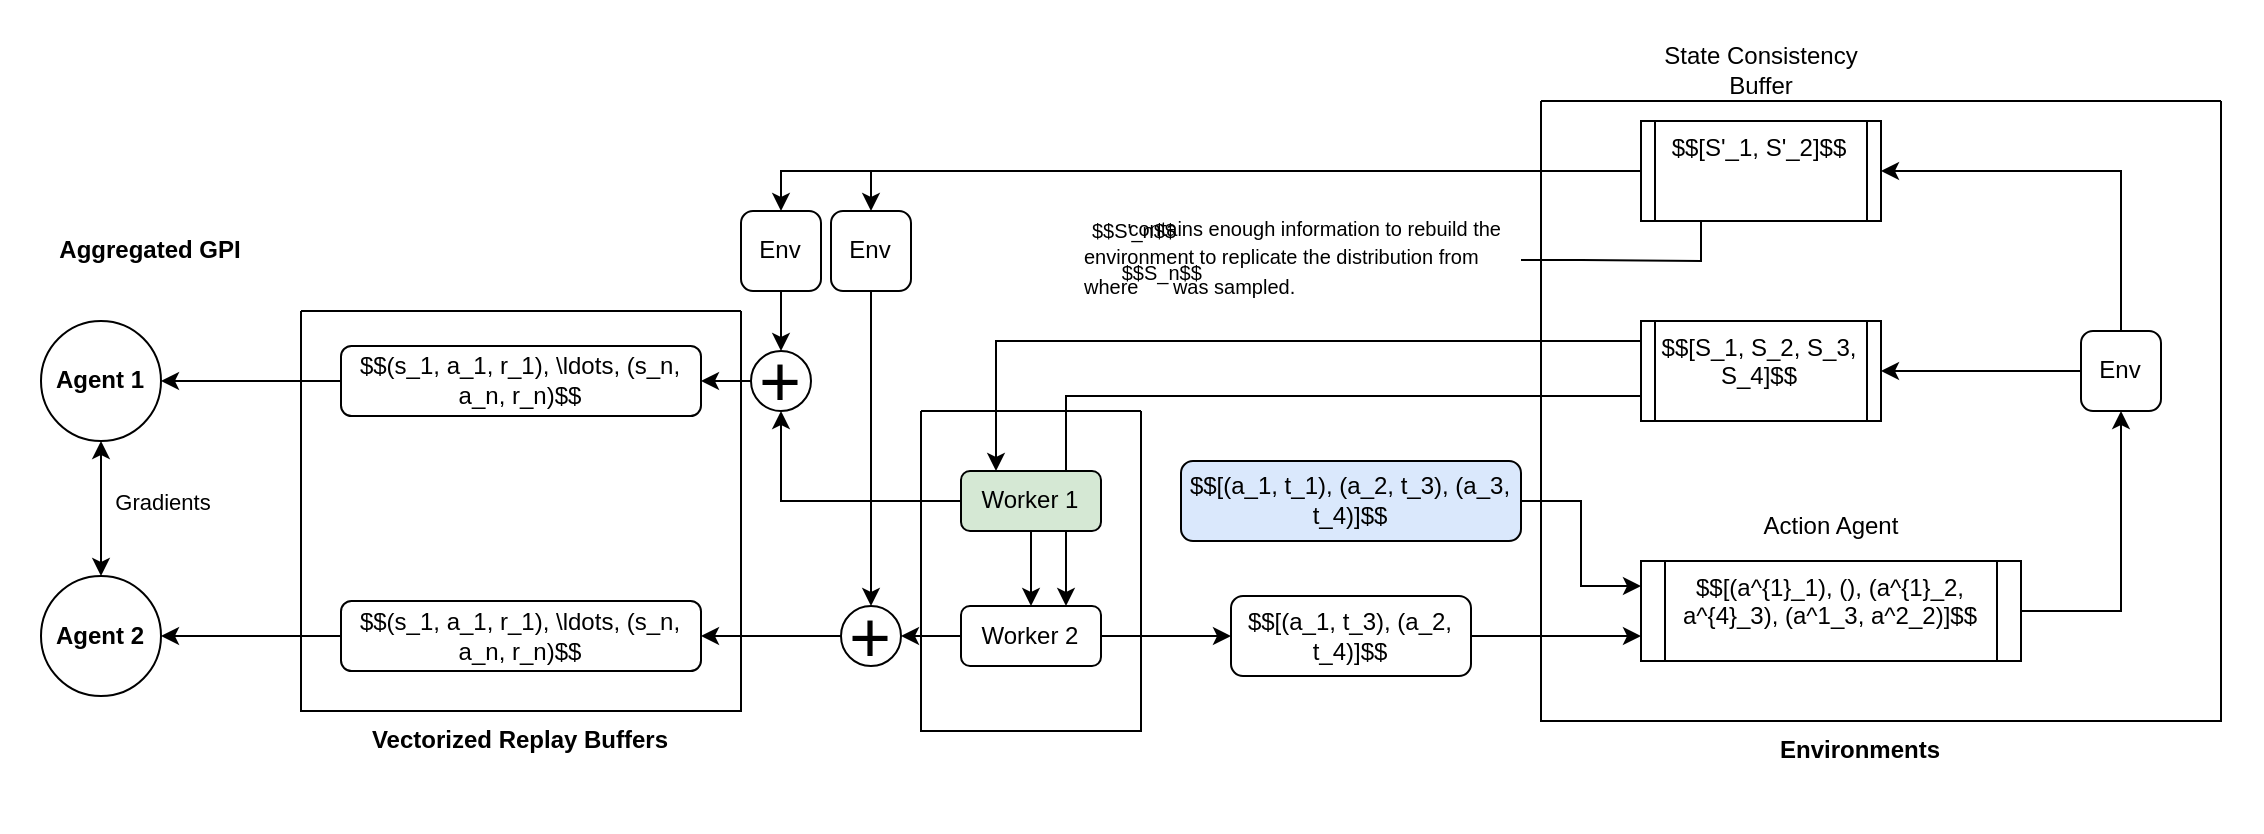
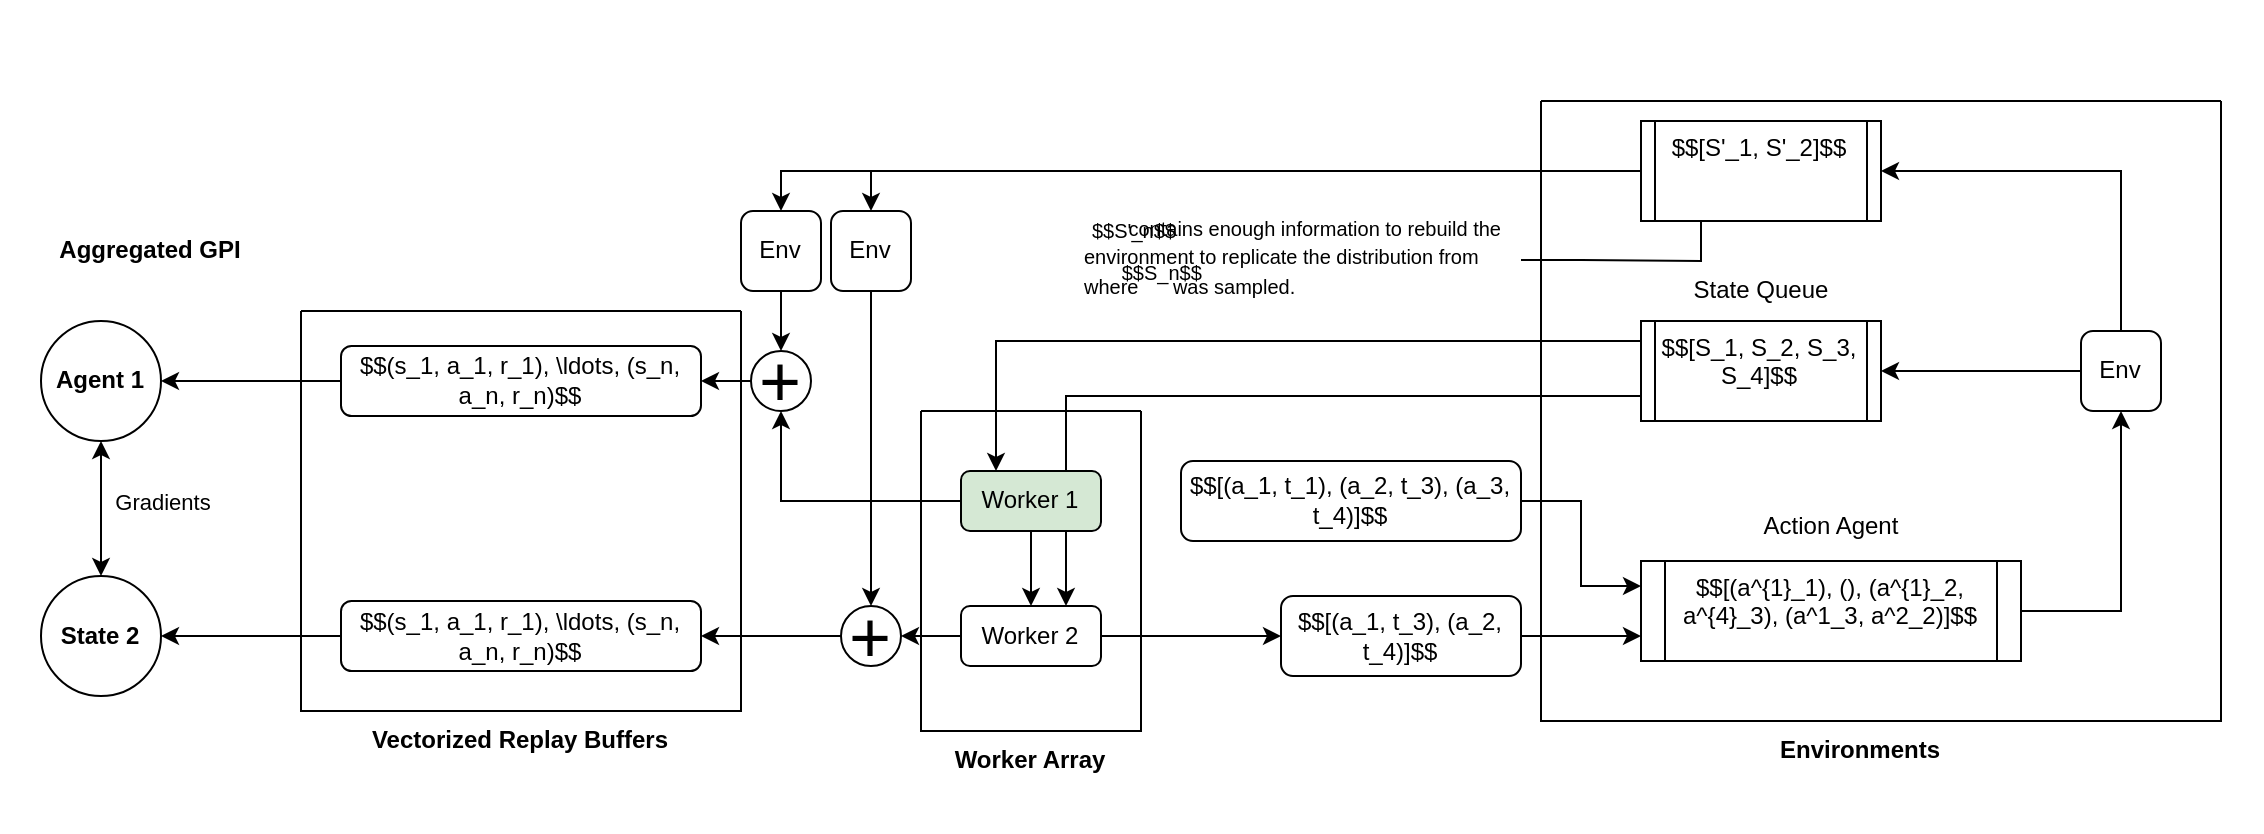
(1761, 71) -> none
none -> (1761, 291)
(1351, 501) -> (1351, 501)
(1351, 636) -> (1401, 636)
(101, 637) -> (101, 637)
none -> (1031, 761)
